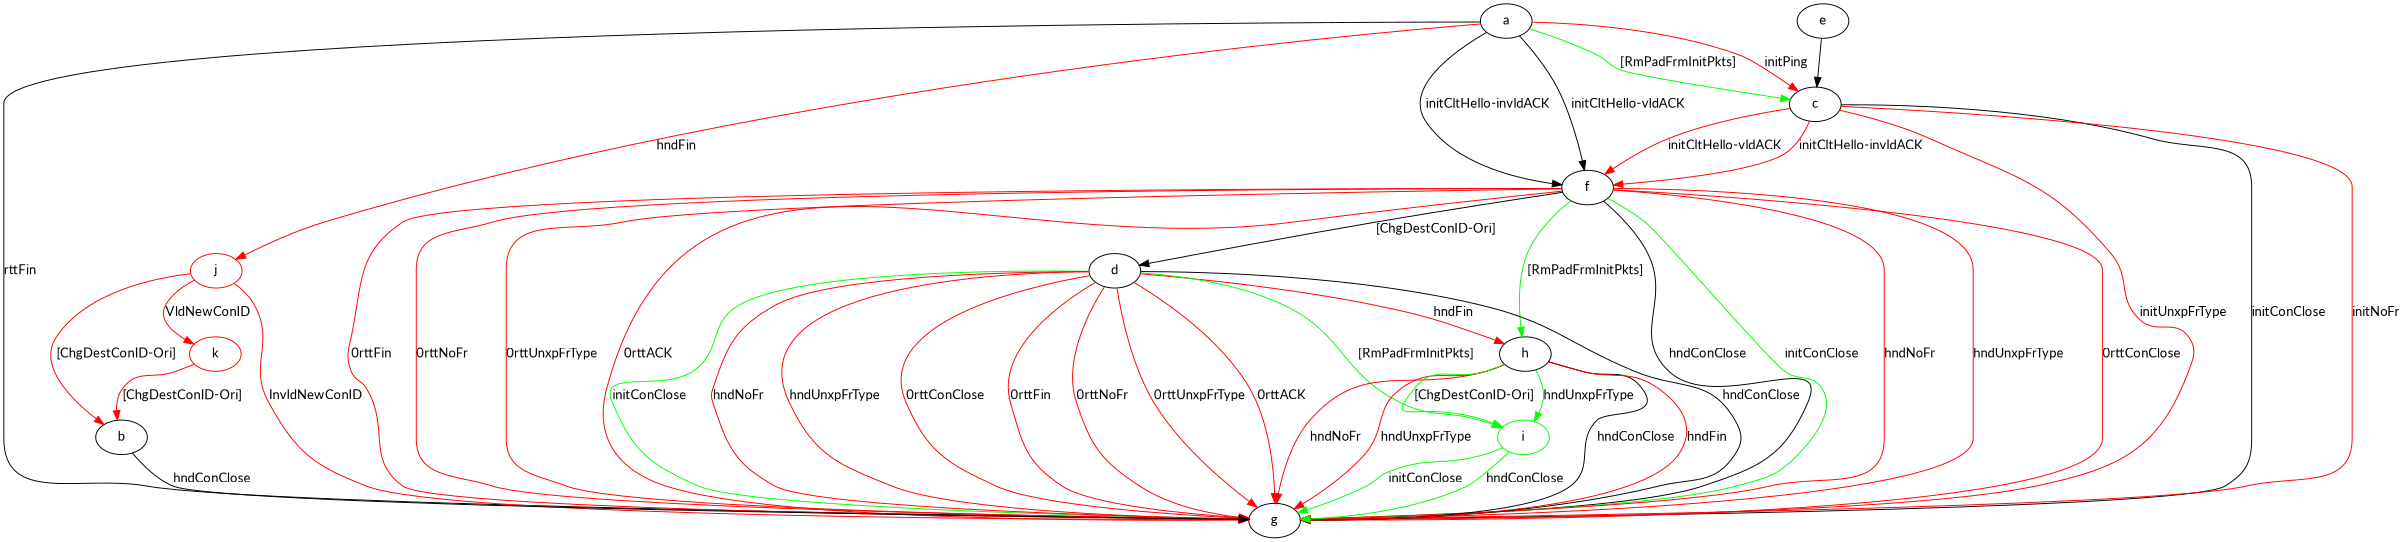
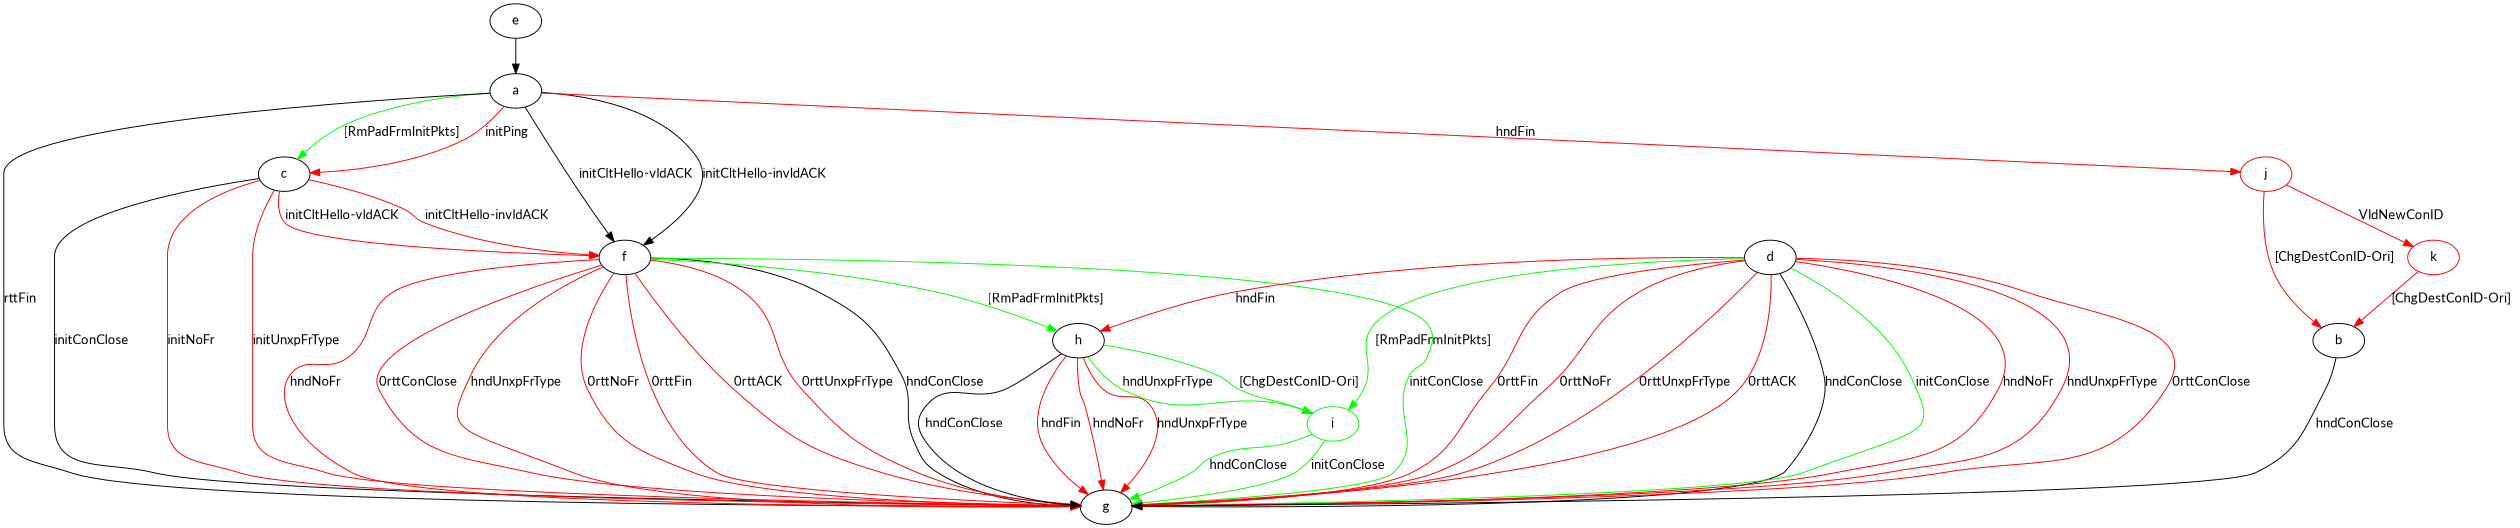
(1820, 58) -> (516, 51)
(1355, 226) -> none
(416, 496) -> none
